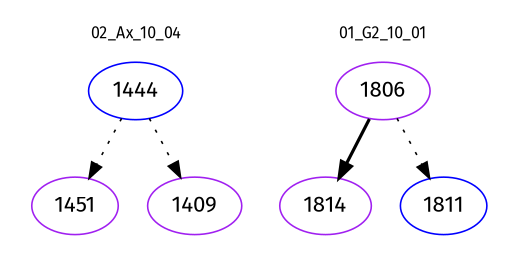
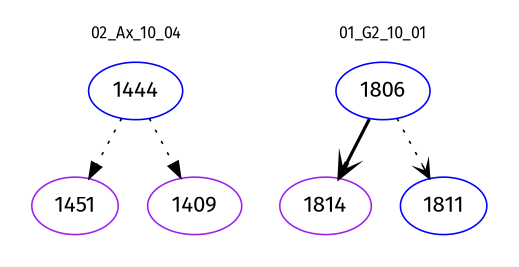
(383, 91) -> (383, 91)
(358, 141) -> (358, 141)
(409, 141) -> (409, 141)
